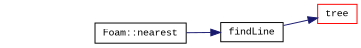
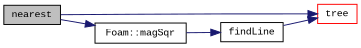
none -> (32, 15)
(141, 33) -> (141, 33)
